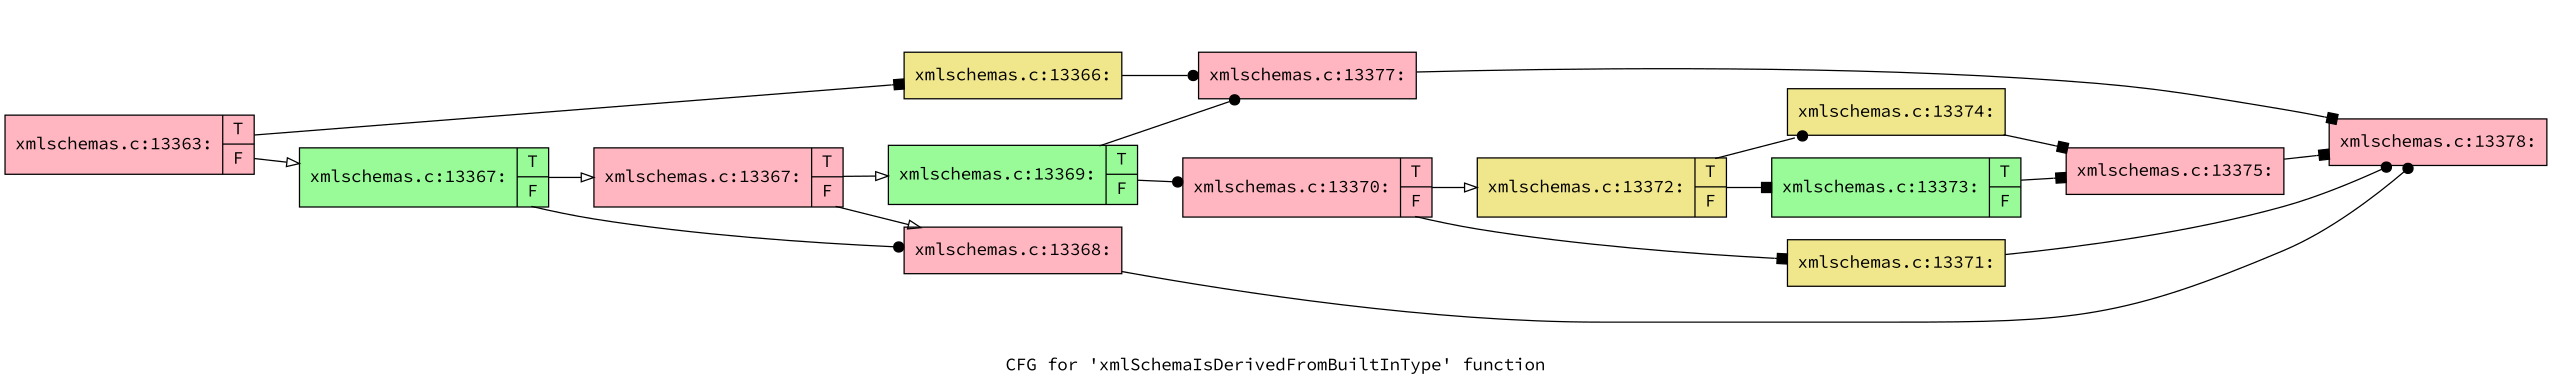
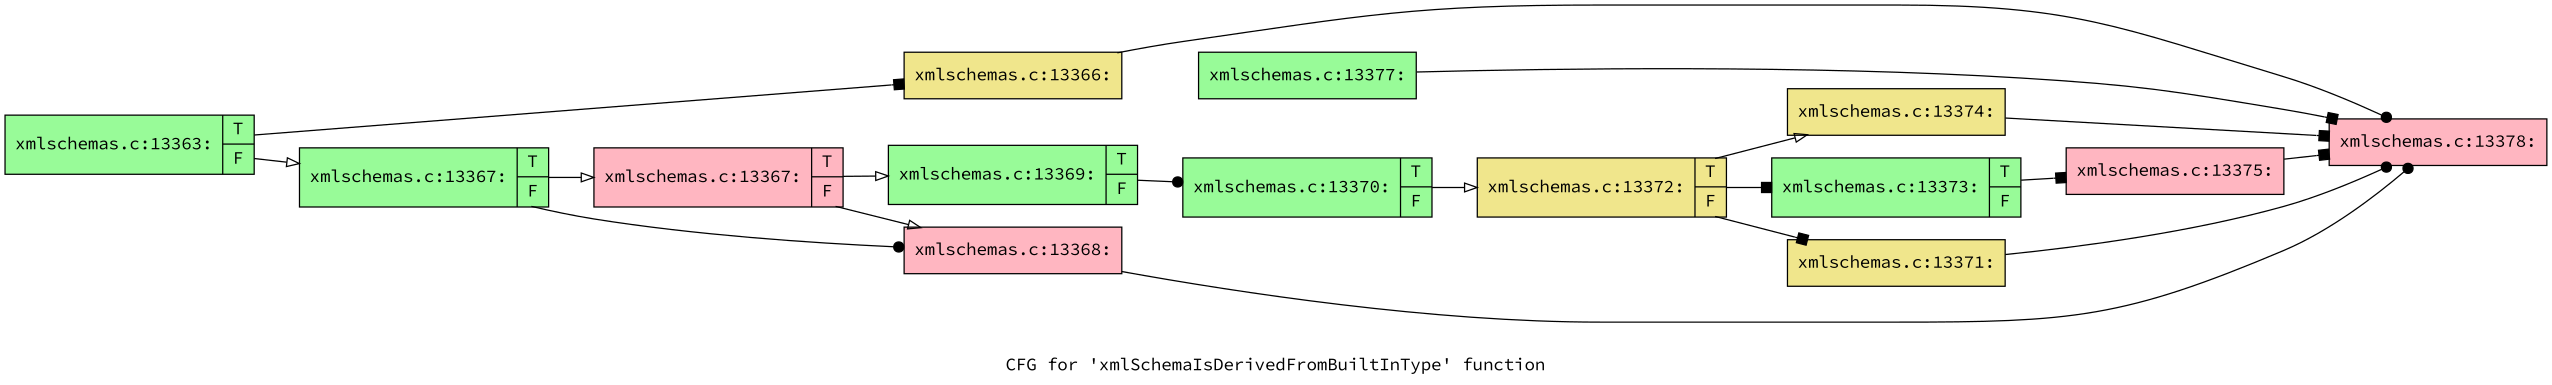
(1155, 76) -> (1756, 5)
(1307, 76) -> (1307, 76)
(1164, 124) -> none
(2029, 140) -> (2161, 127)
(130, 145) -> (130, 145)
(1755, 148) -> (1755, 148)
(1307, 187) -> (1307, 187)
(1594, 244) -> (1755, 227)
